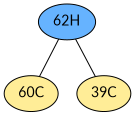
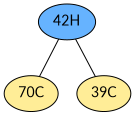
(67, 22) -> (67, 22)
(31, 94) -> (31, 94)
